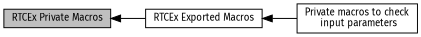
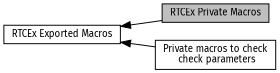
(133, 18) -> (146, 23)
(357, 18) -> (216, 55)
